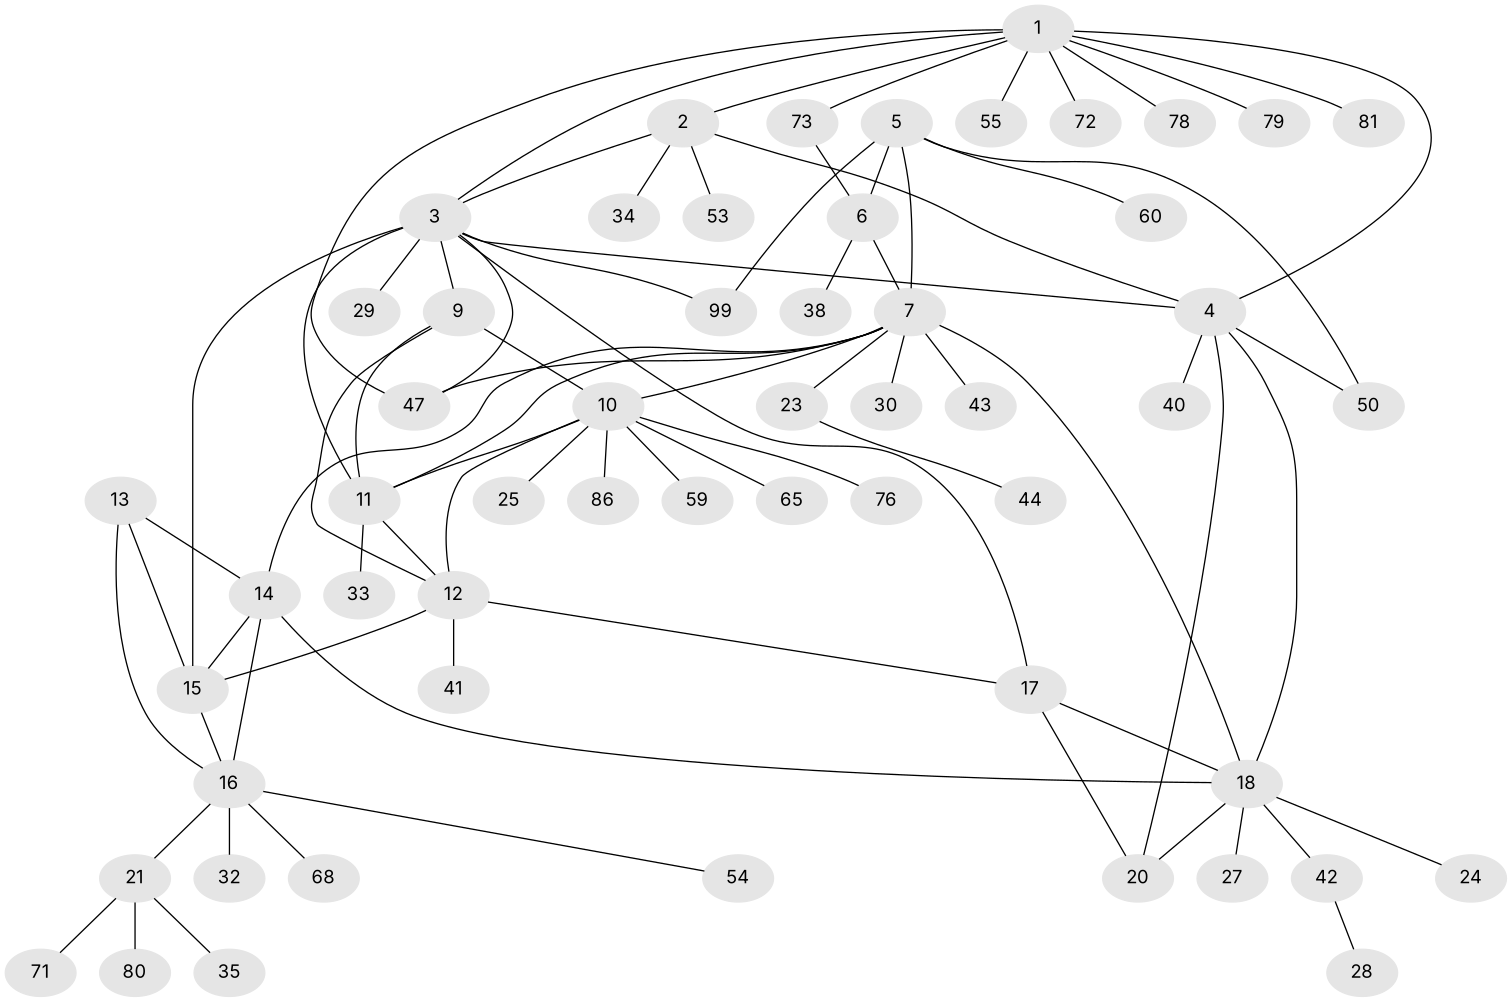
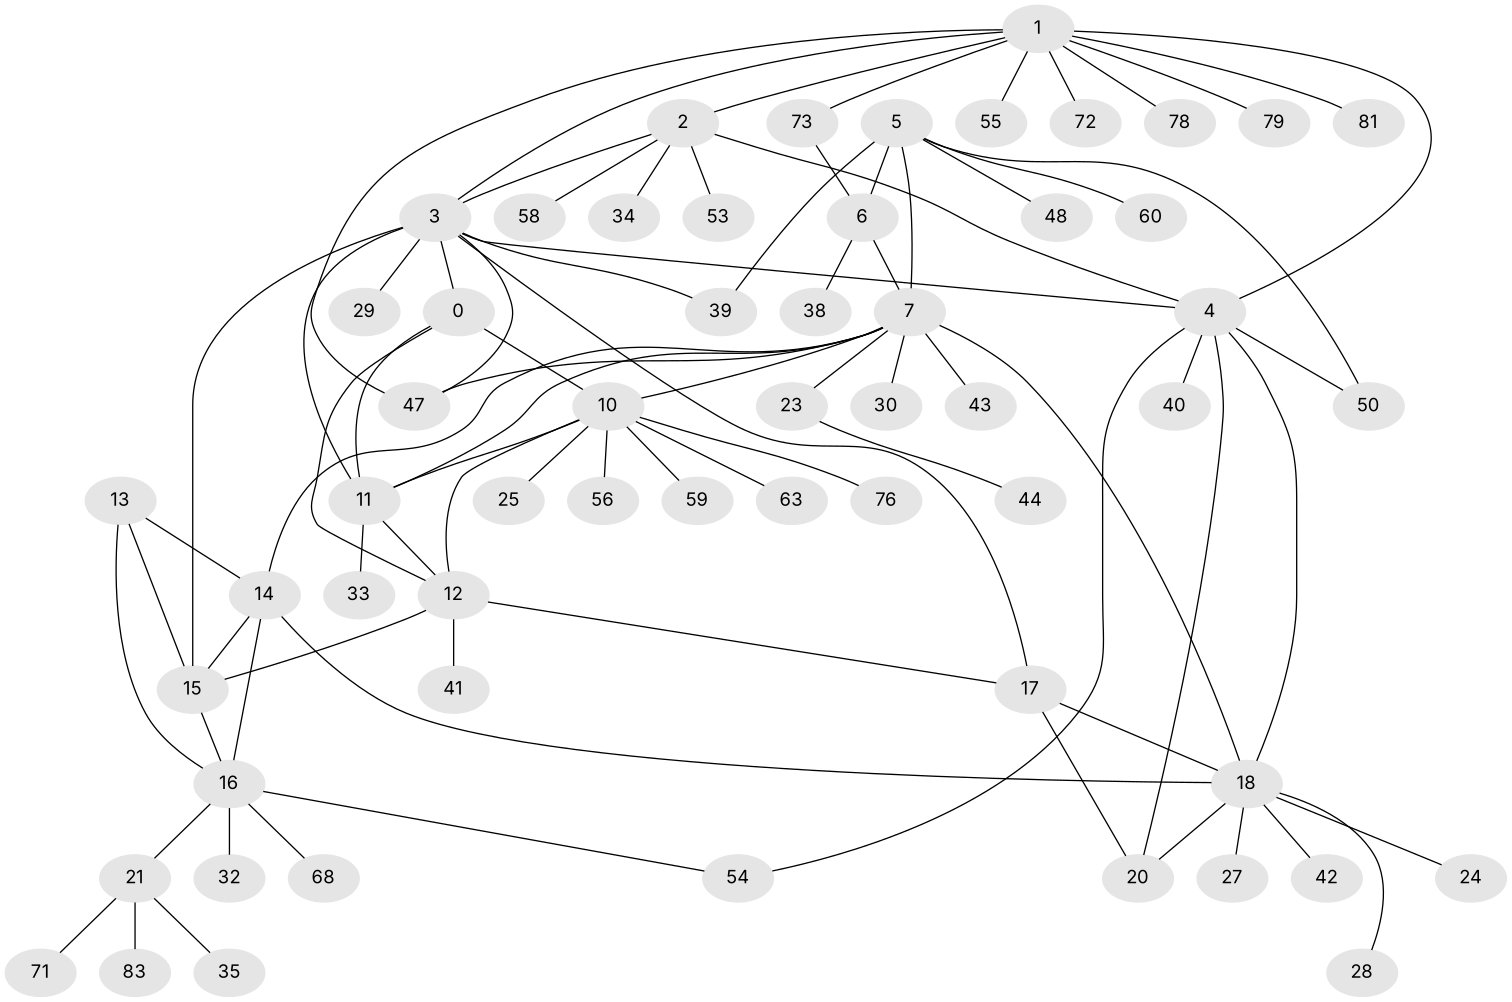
none -> (530, 218)
none -> (1057, 218)
(459, 312) -> (459, 312)
(721, 312) -> (721, 312)
(603, 501) -> (603, 501)
(792, 501) -> (792, 501)
none -> (1096, 683)
(1344, 925) -> (1369, 848)
(135, 973) -> (135, 973)
